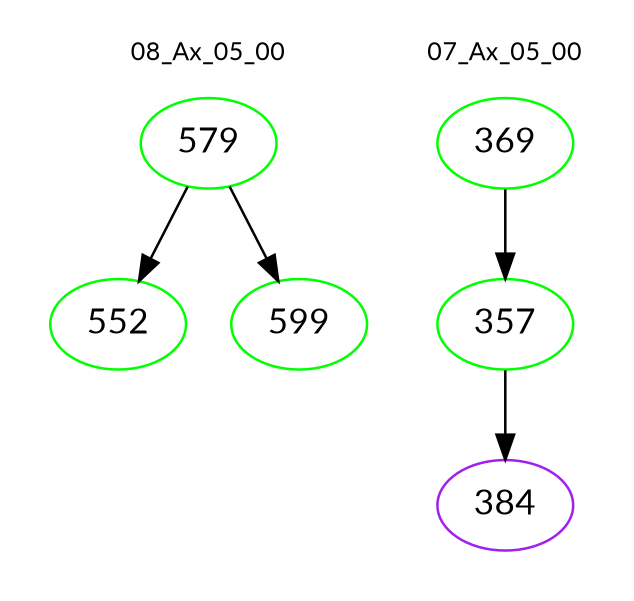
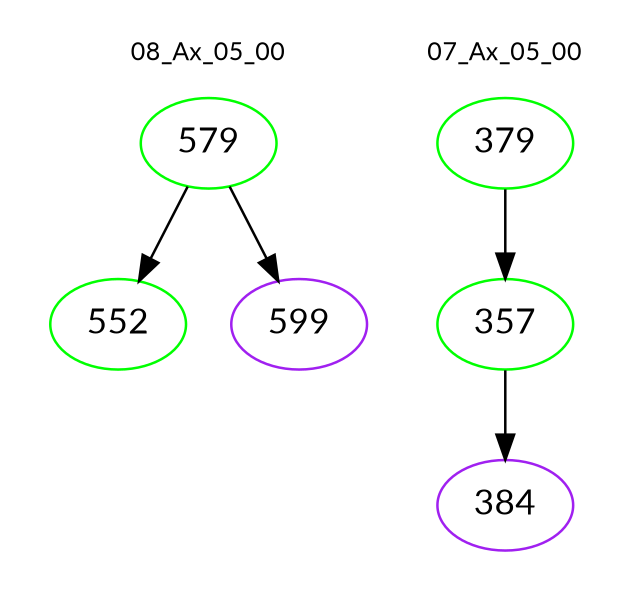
(505, 143) -> (505, 143)
(299, 324) -> (299, 324)
